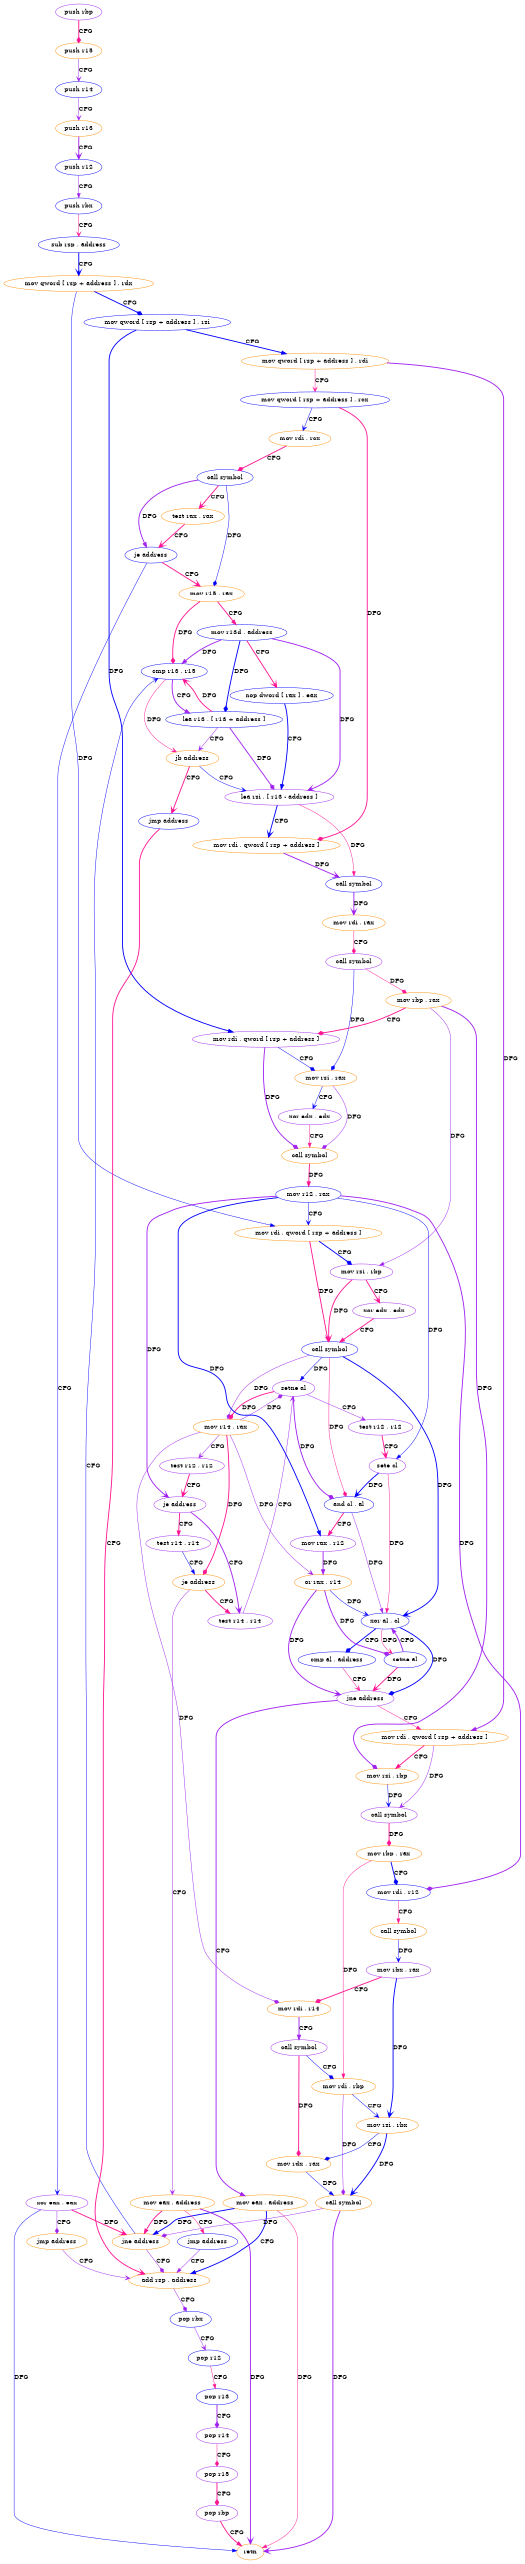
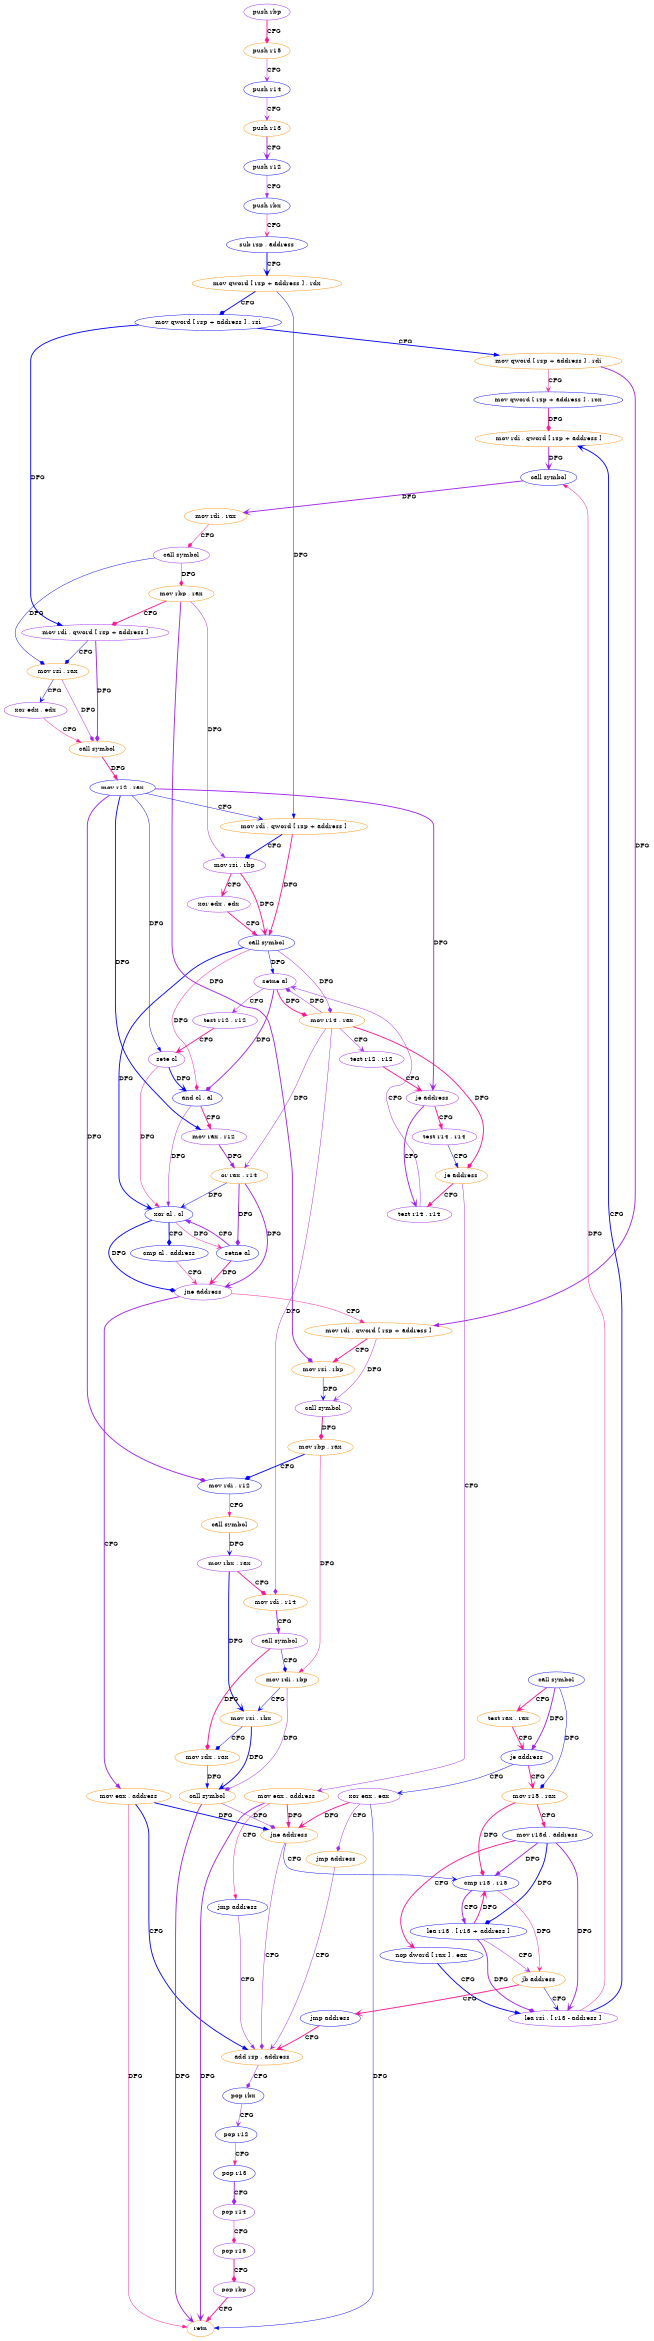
(300, 439) -> none
